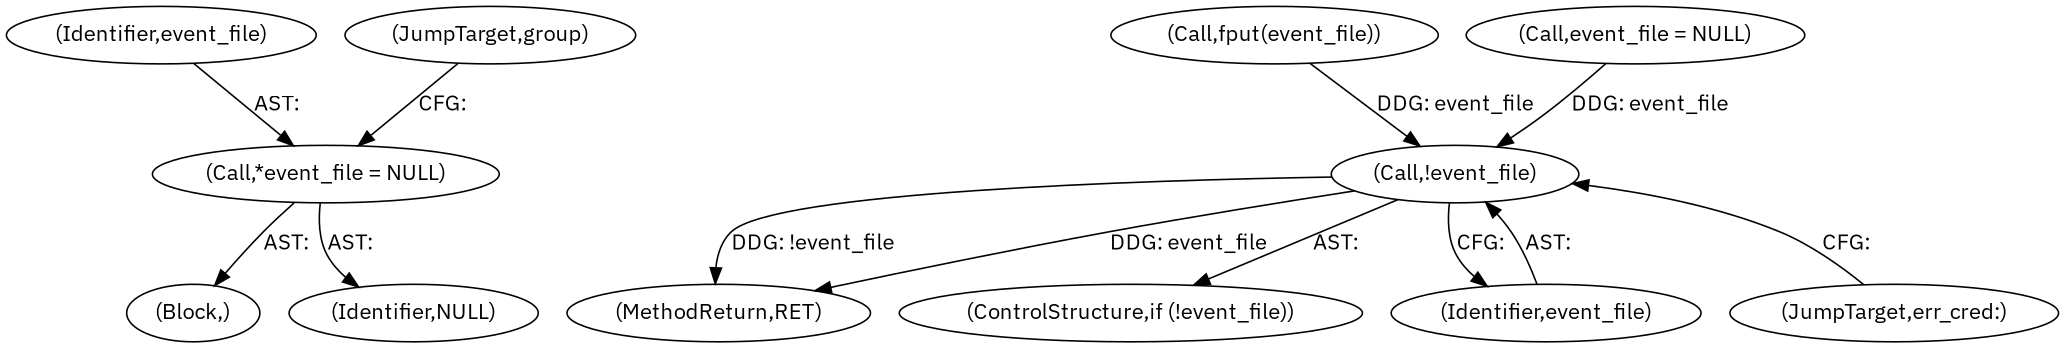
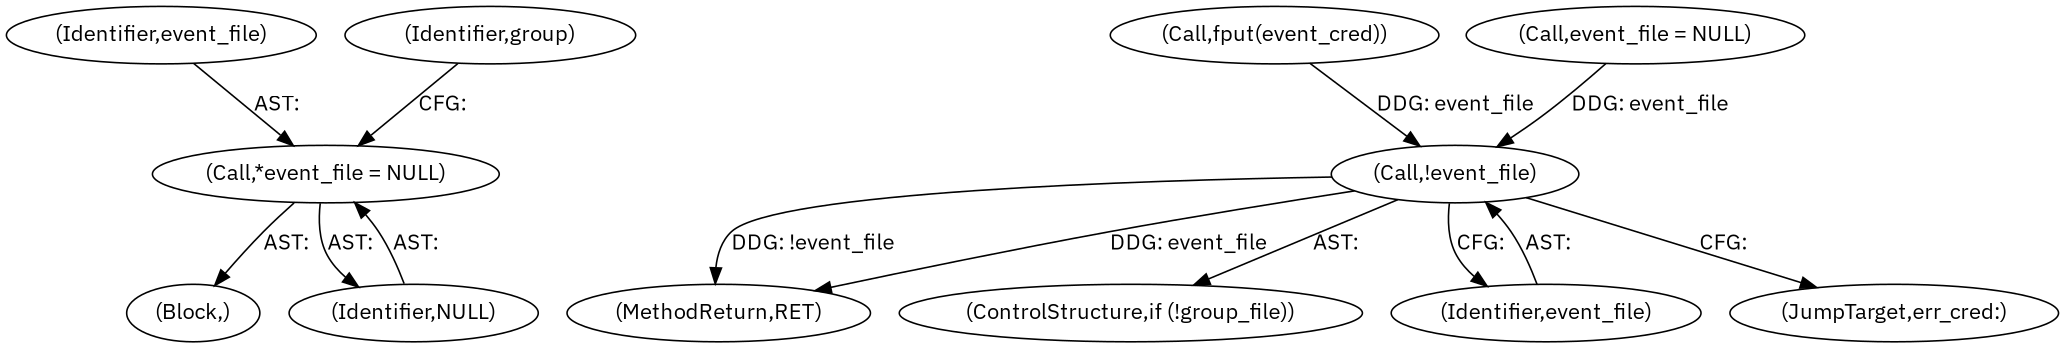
(490, 35) -> (490, 35)
(1275, 35) -> (1275, 35)
(1734, 216) -> (1664, 240)
none -> (388, 247)
(1131, 313) -> (1131, 313)
